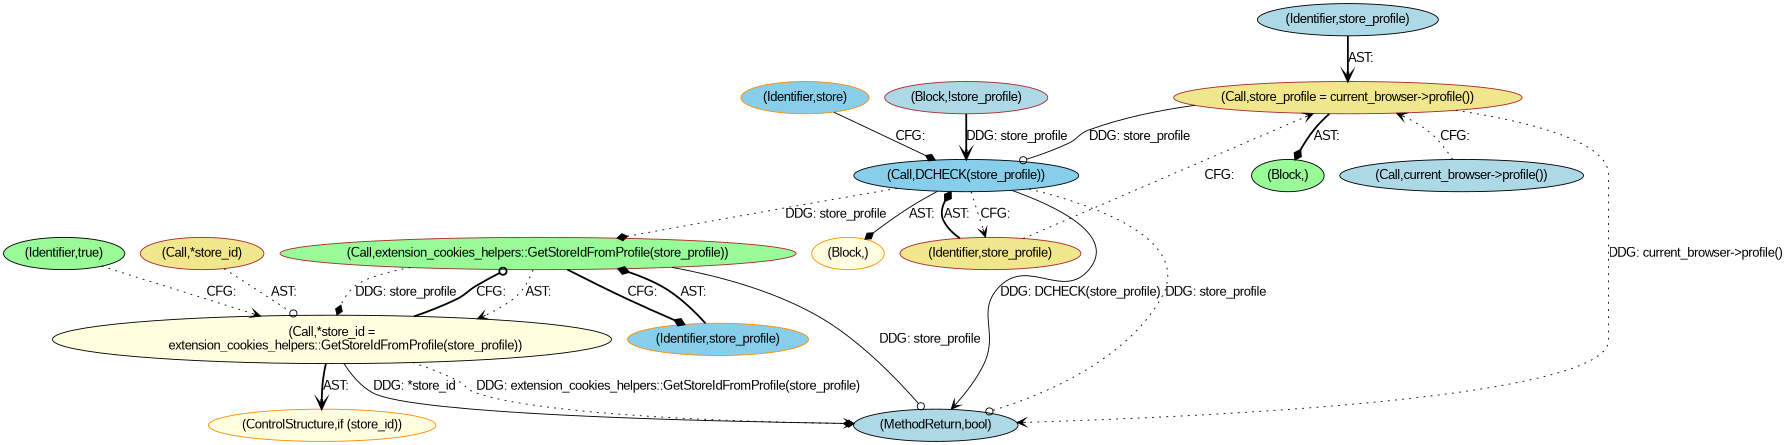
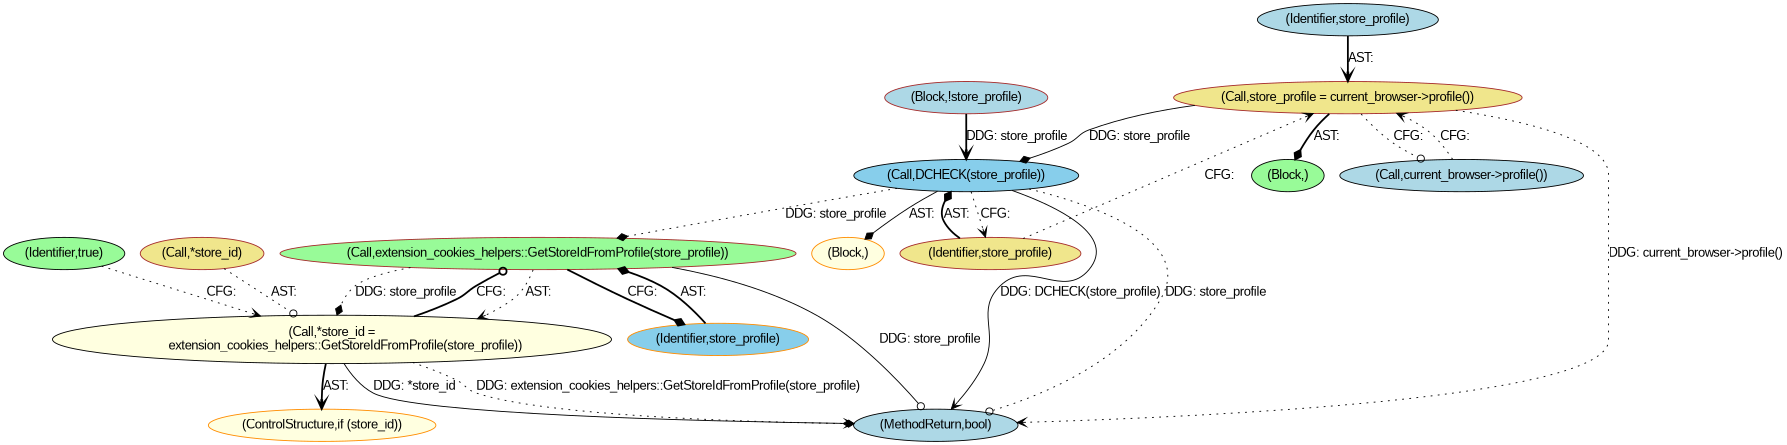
(805, 98) -> none
(1108, 124) -> (1108, 124)
none -> (1387, 138)
